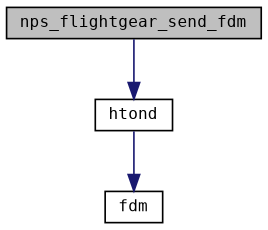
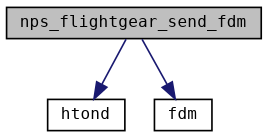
(134, 153) -> (155, 62)
